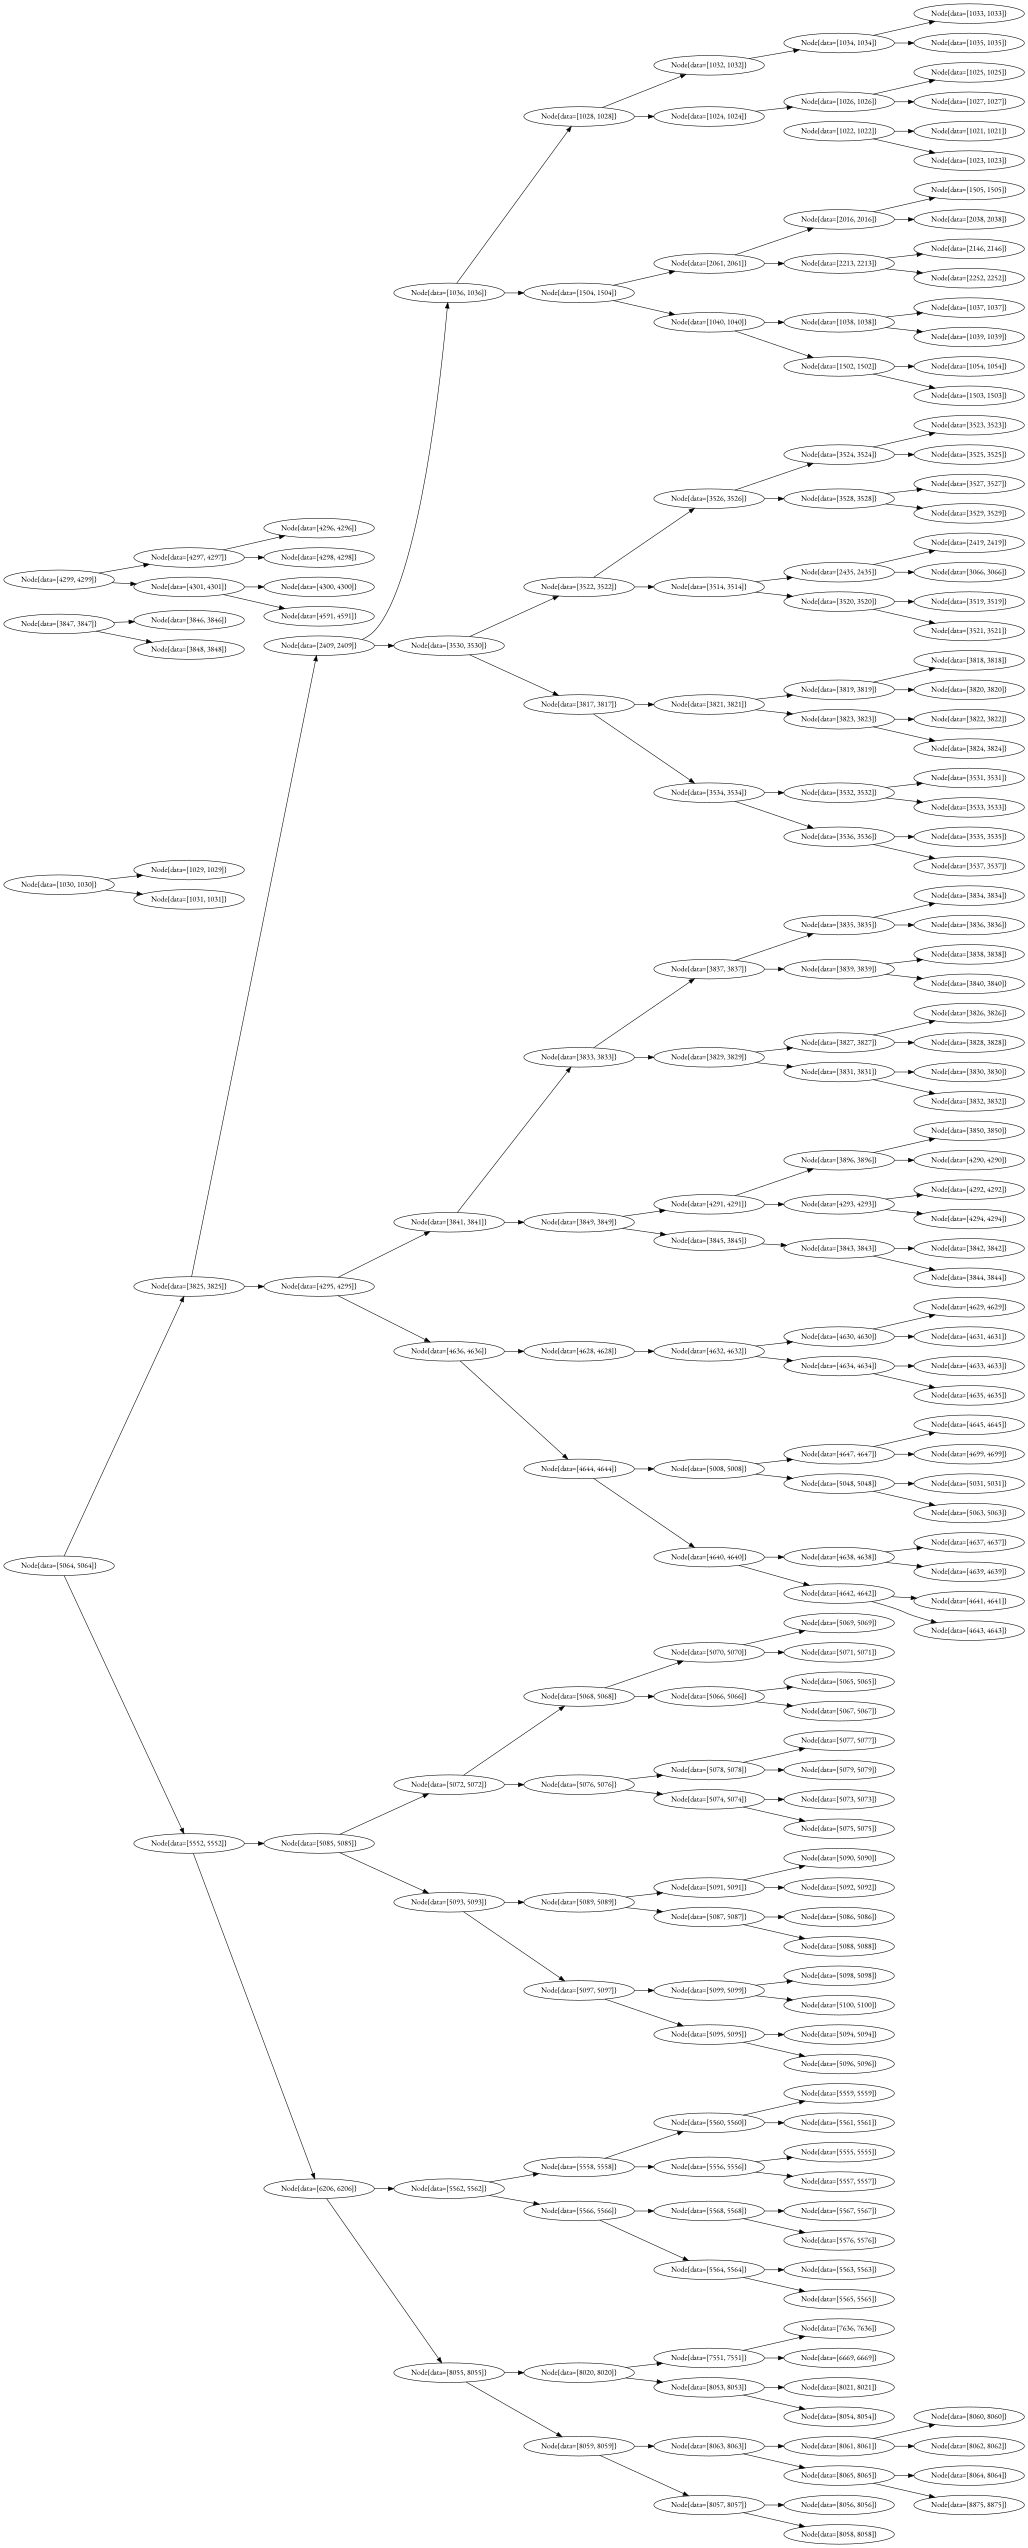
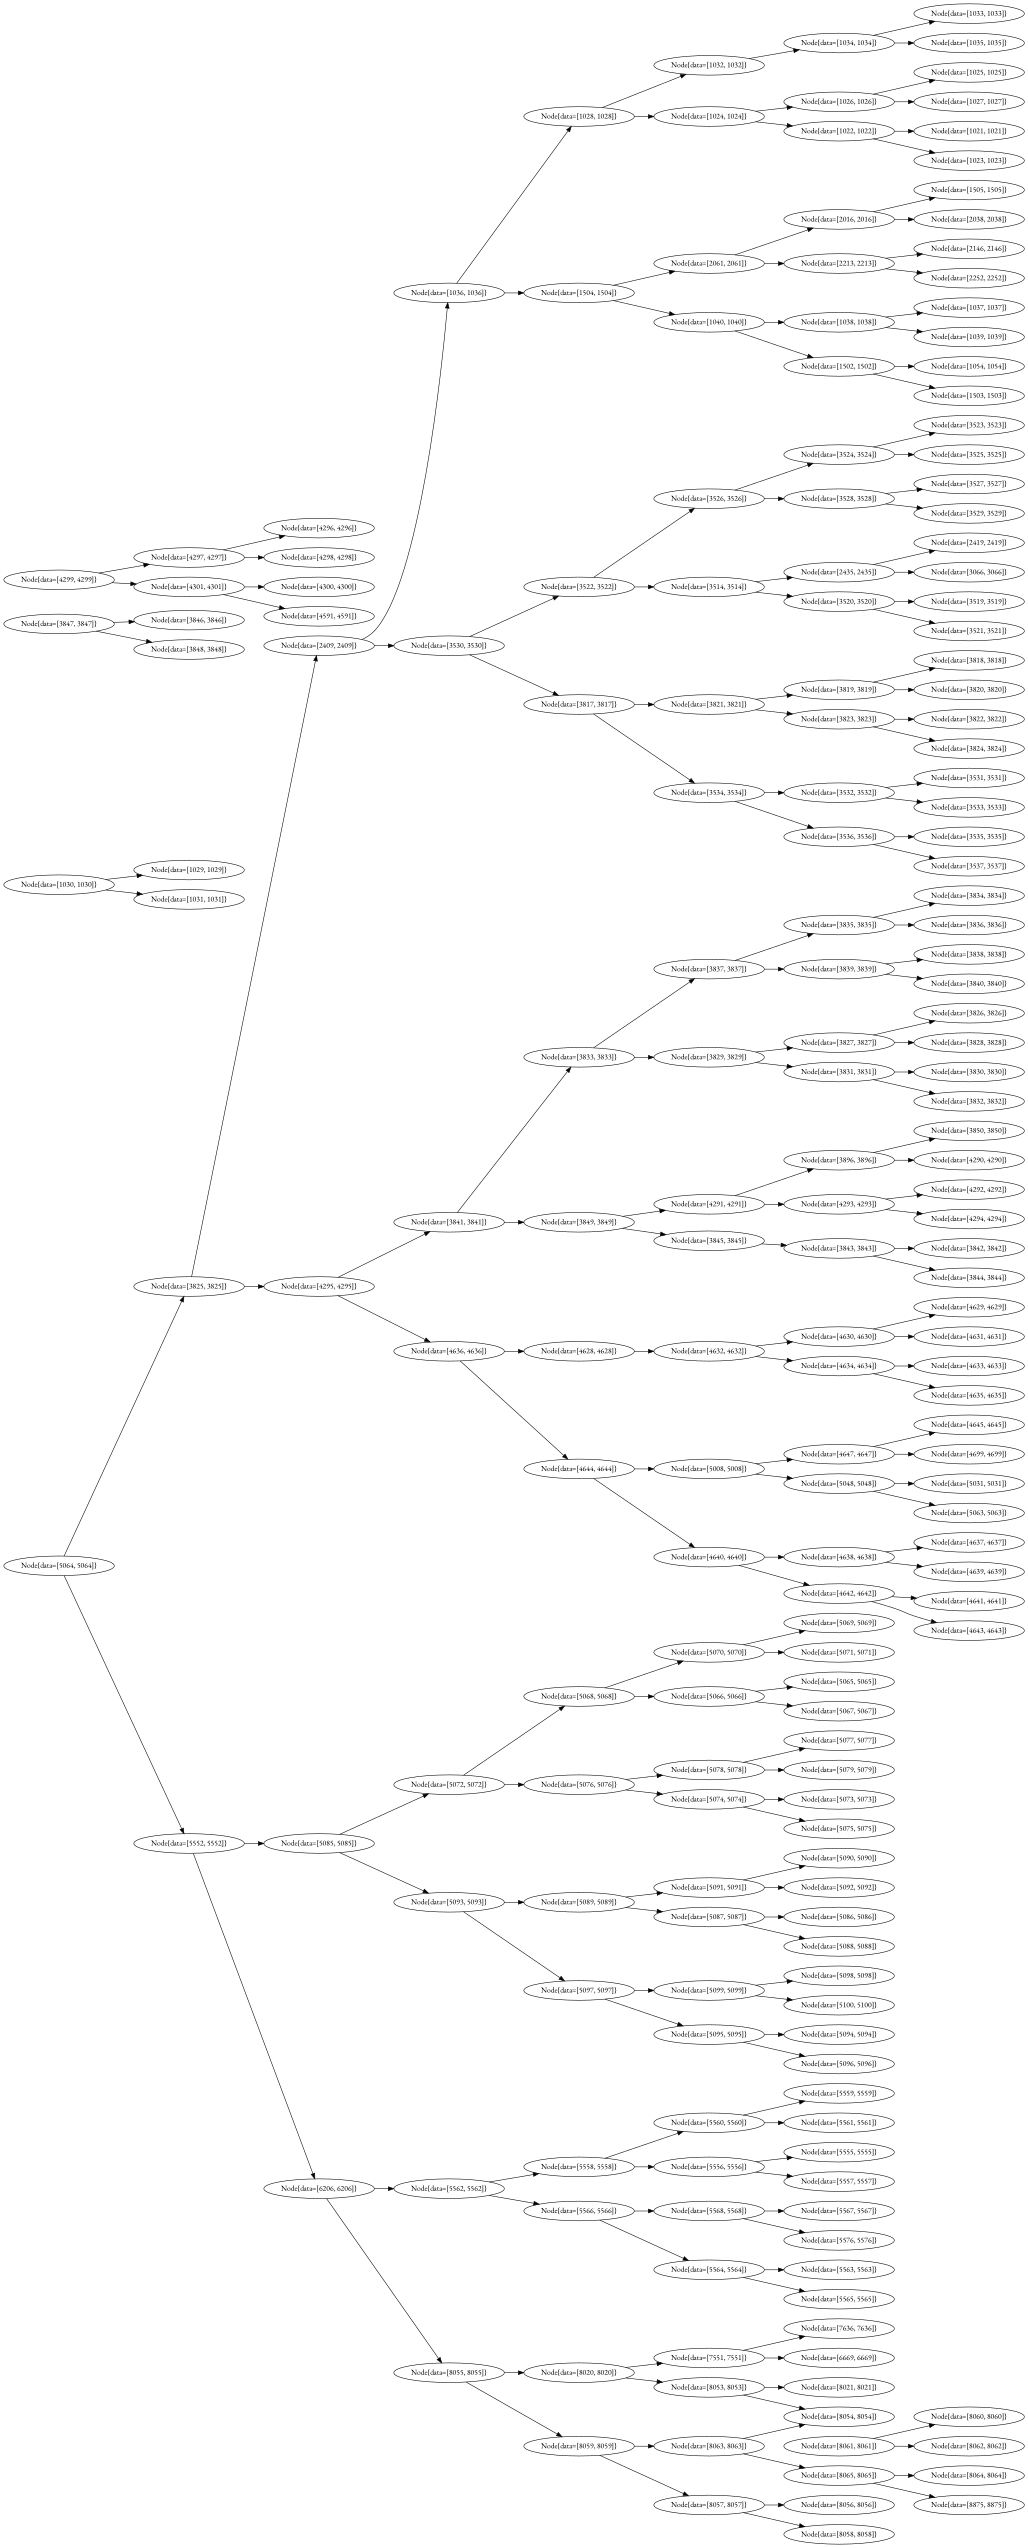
none -> (771, 124)
(771, 2446) -> (771, 2432)
